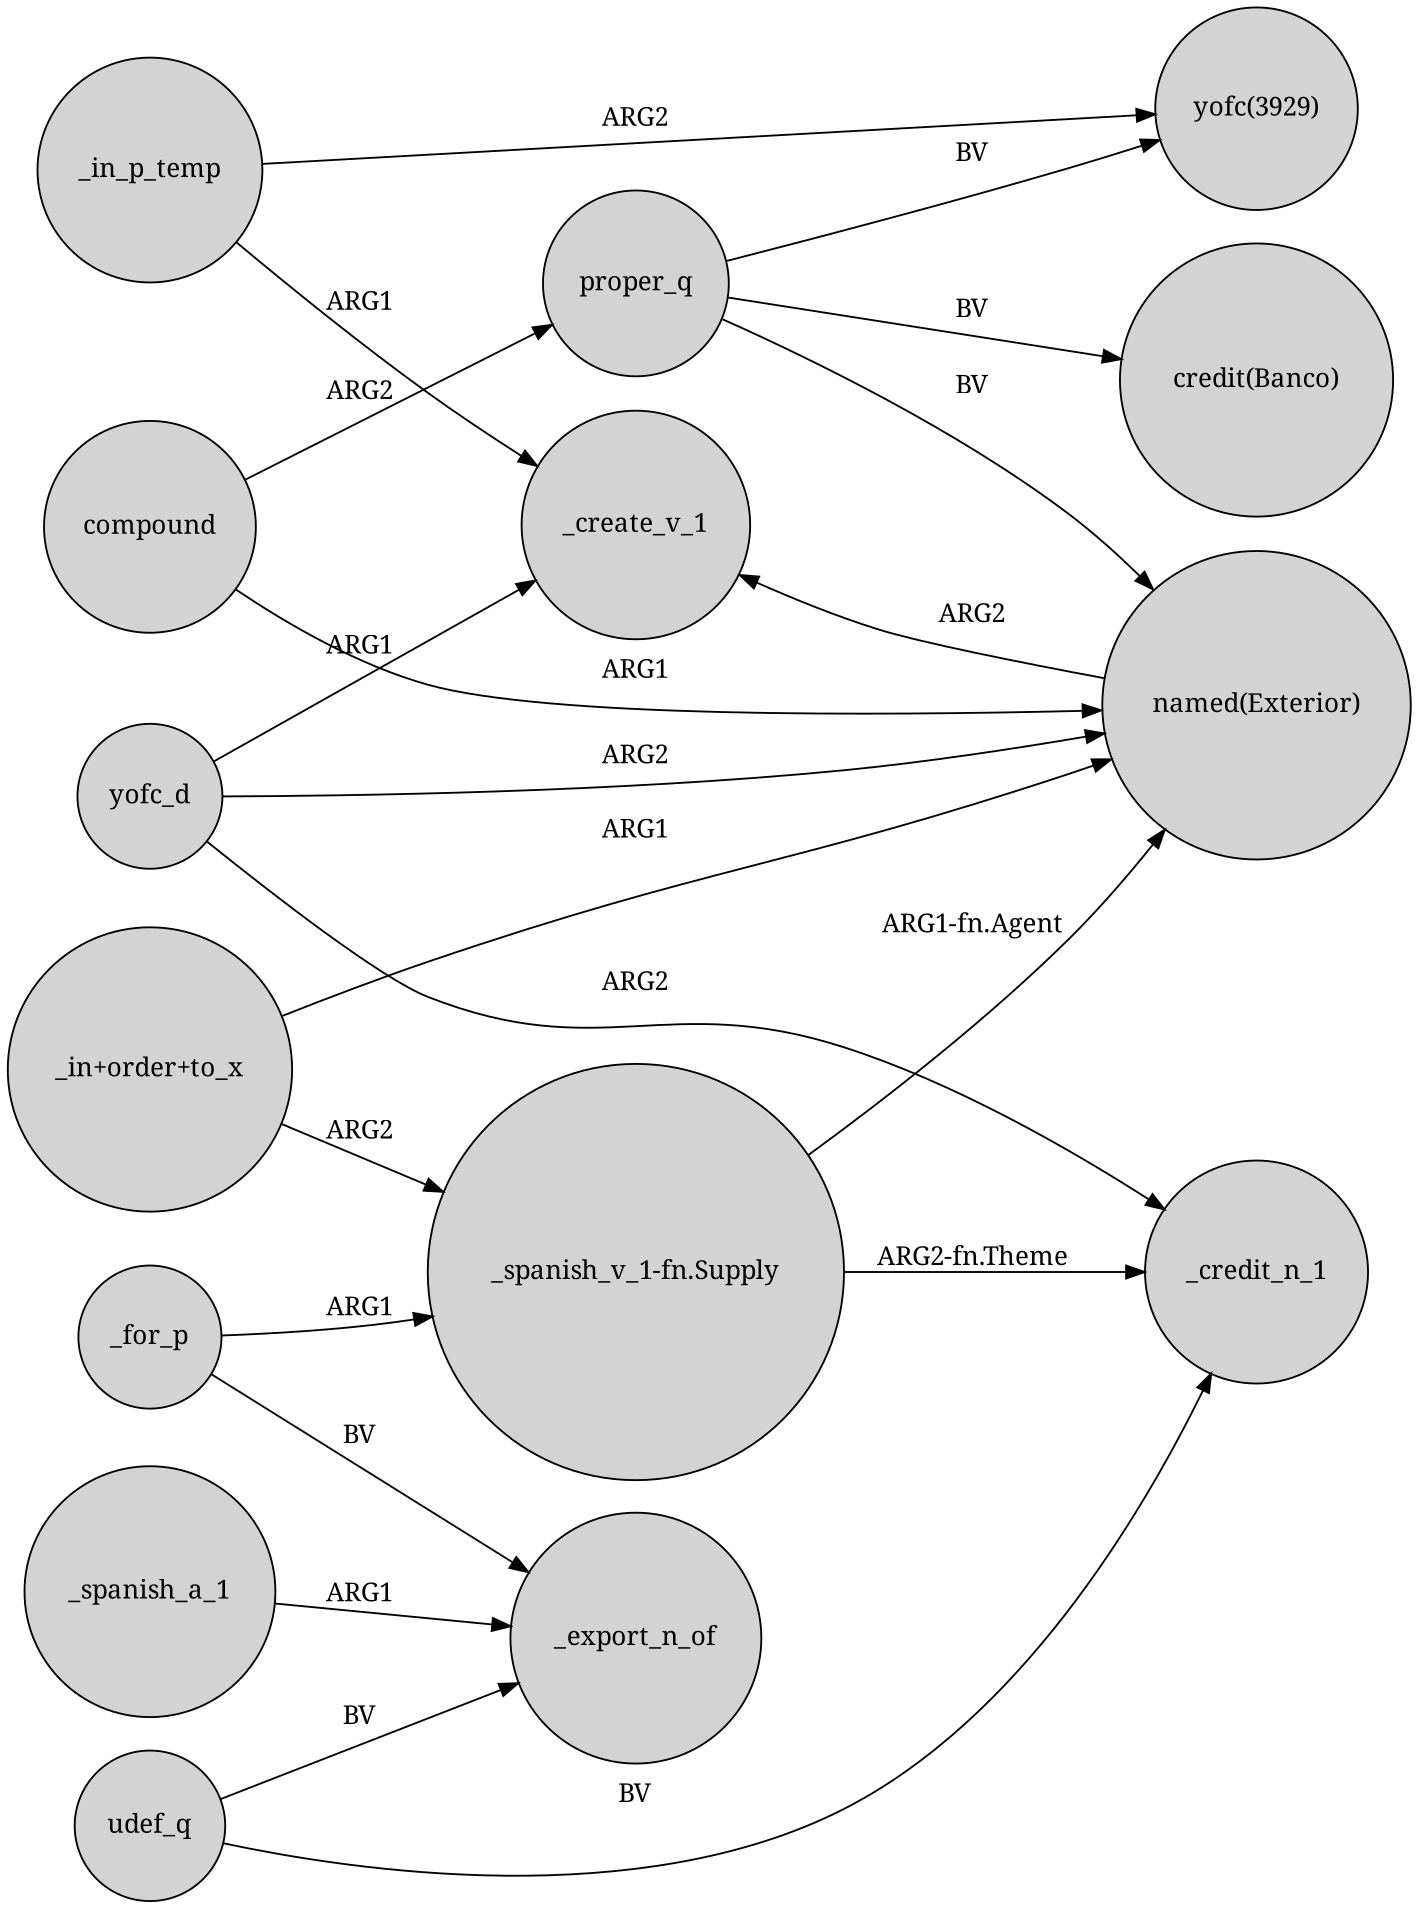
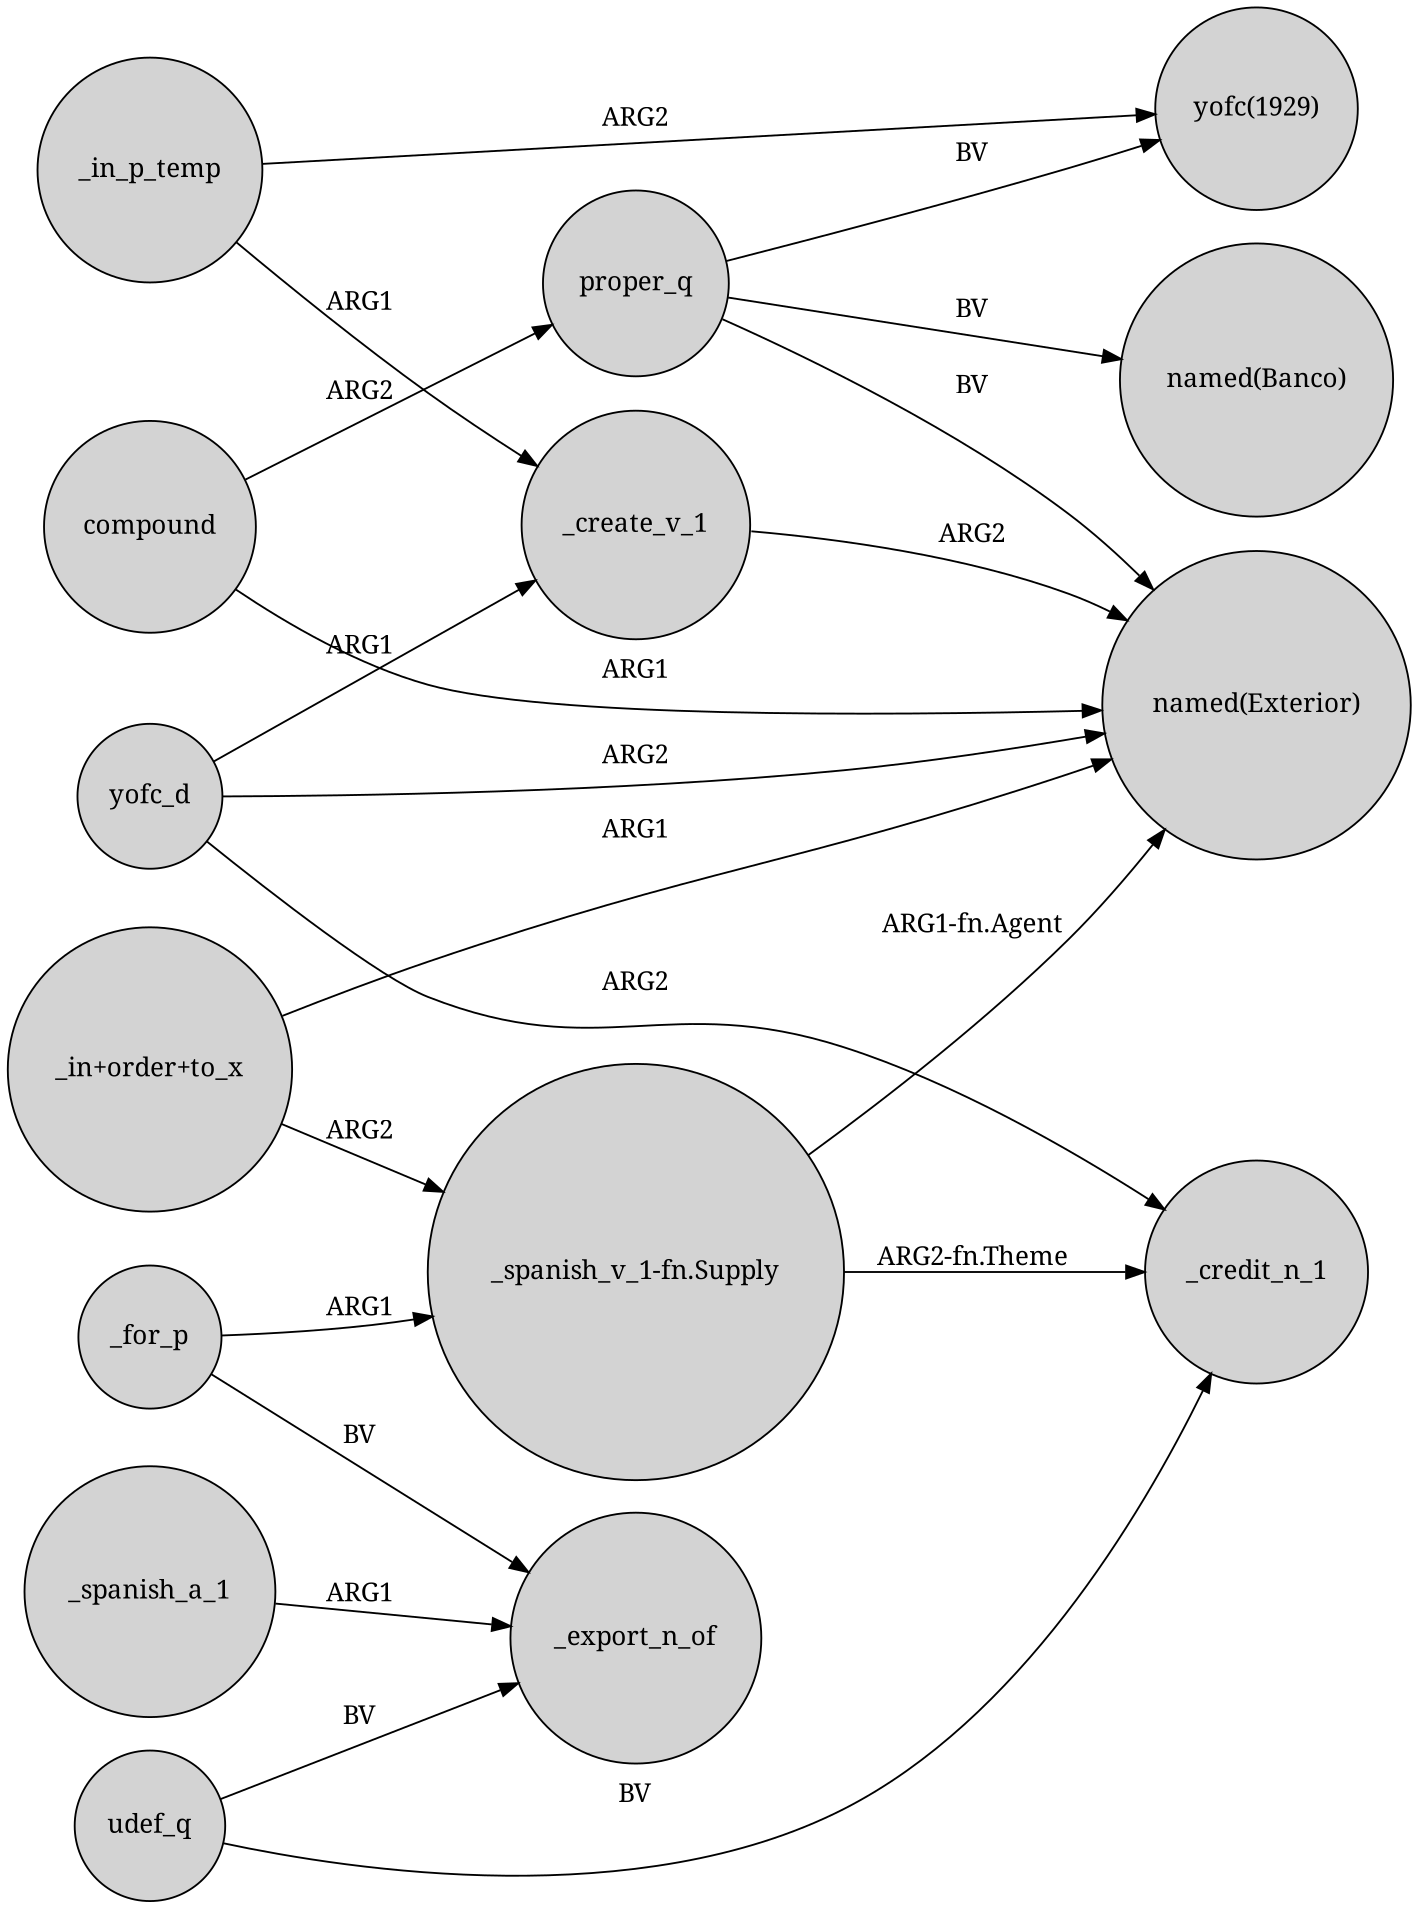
(1257, 109) -> (1257, 109)
(1257, 380) -> (1257, 380)
(927, 642) -> (934, 557)
